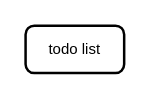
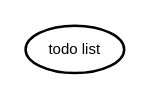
(75, 49) -> (75, 49)
